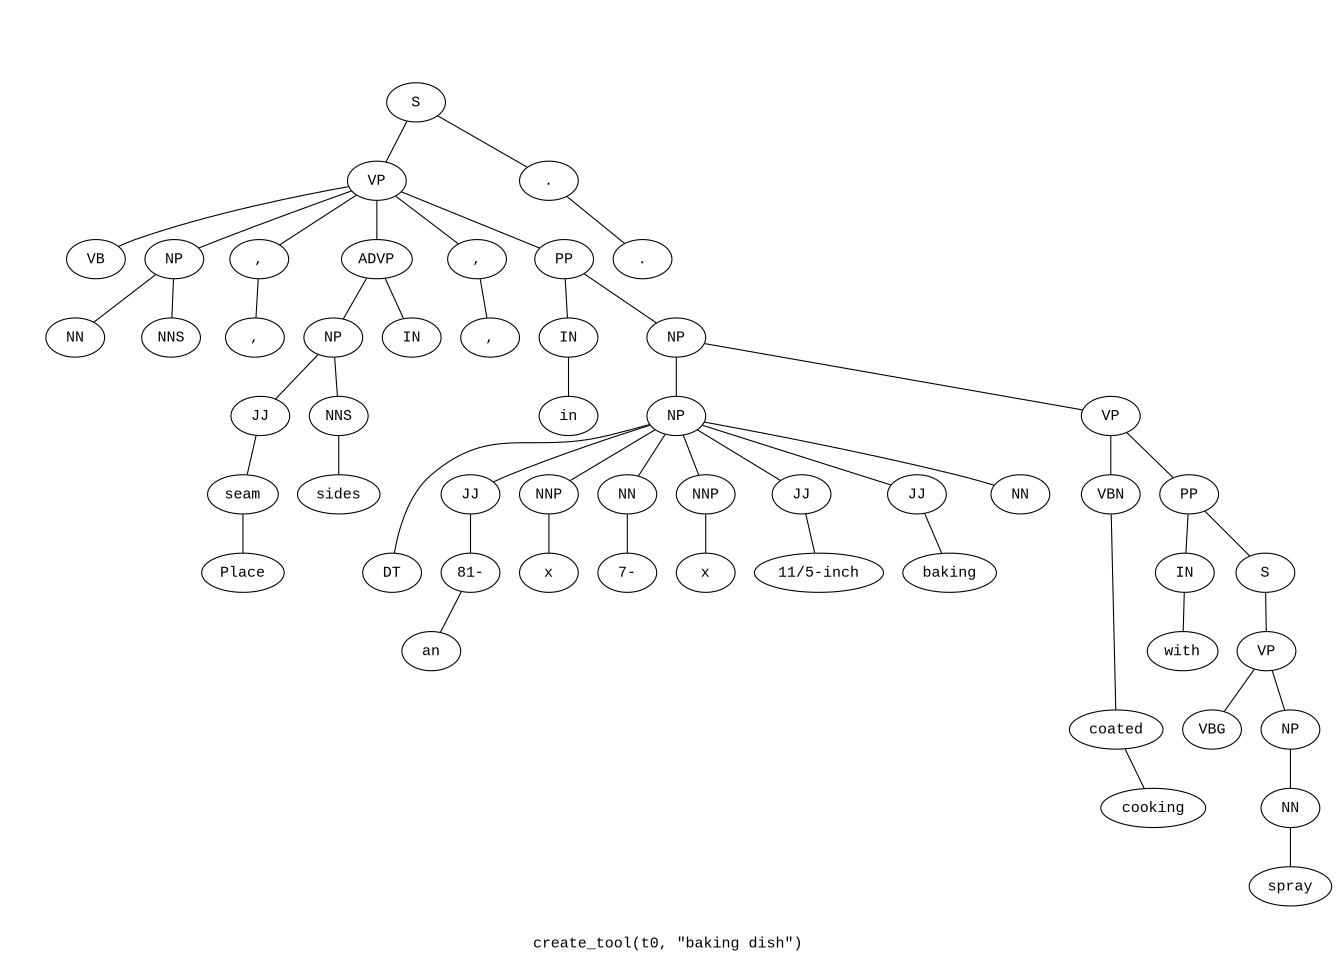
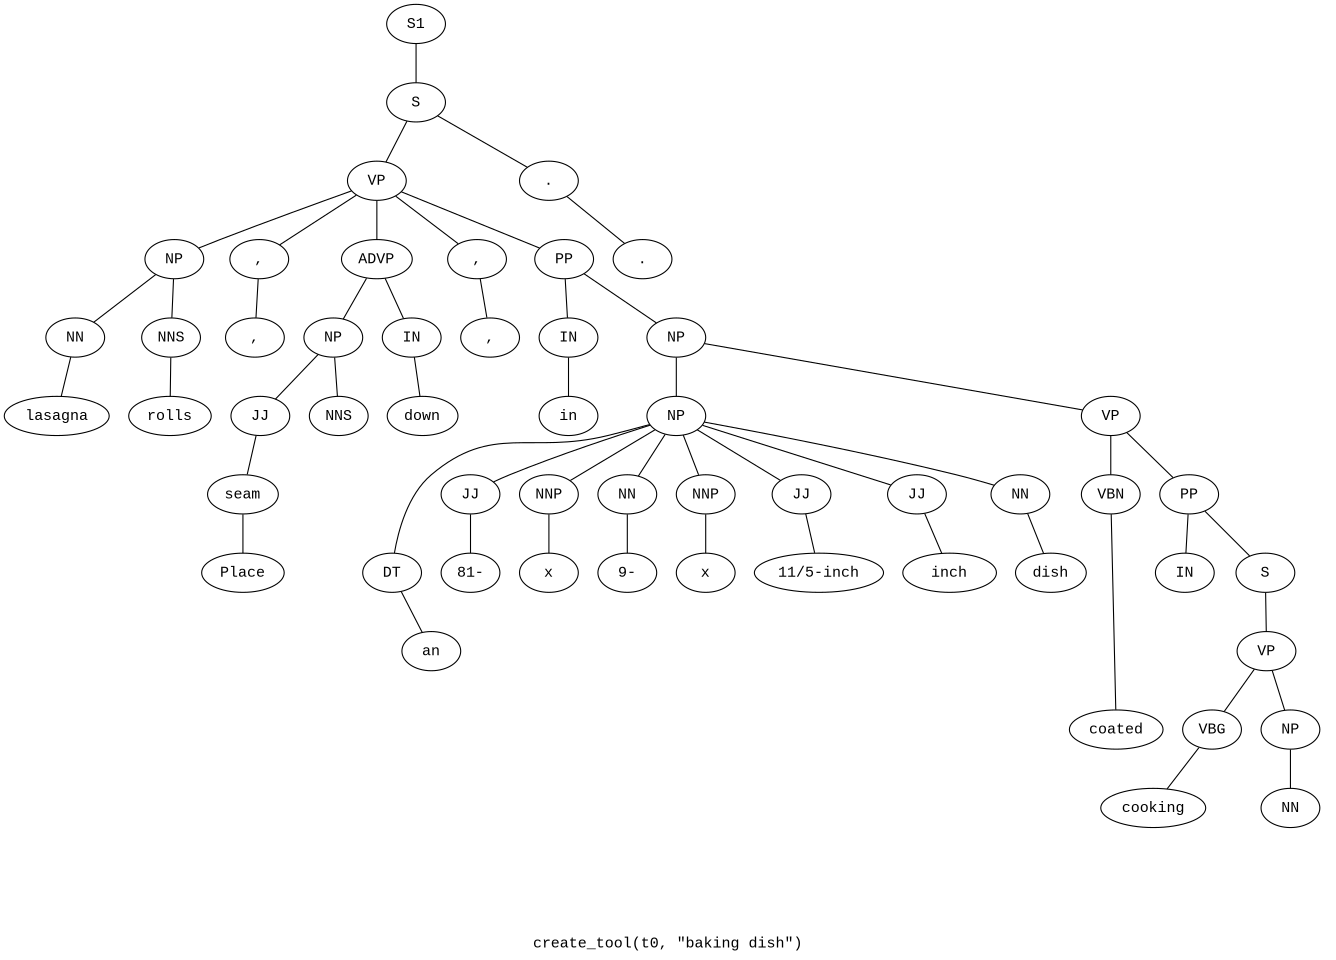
none -> (416, 24)
(96, 259) -> none
none -> (57, 416)
none -> (170, 416)
none -> (423, 416)
(339, 494) -> none
(627, 573) -> (627, 573)
(950, 573) -> (950, 573)
none -> (1051, 573)
(451, 612) -> (412, 612)
(1183, 651) -> none
(1135, 769) -> (1183, 768)
(1290, 886) -> none
